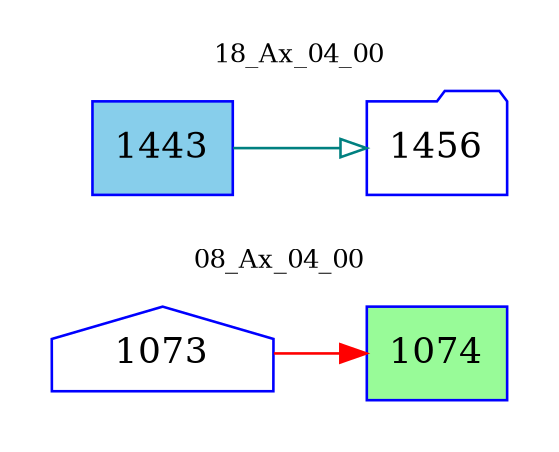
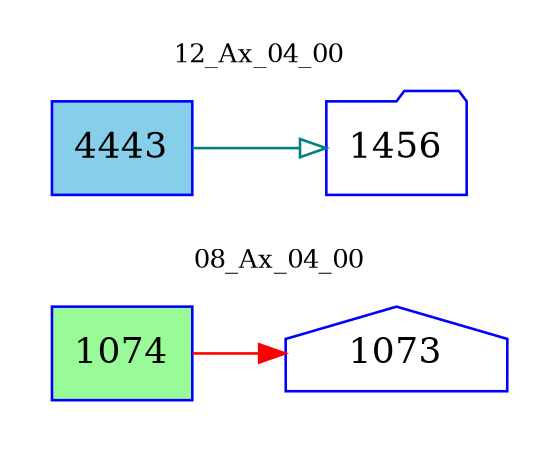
(300, 56) -> (259, 56)
(163, 148) -> (122, 148)
(307, 353) -> (226, 353)
